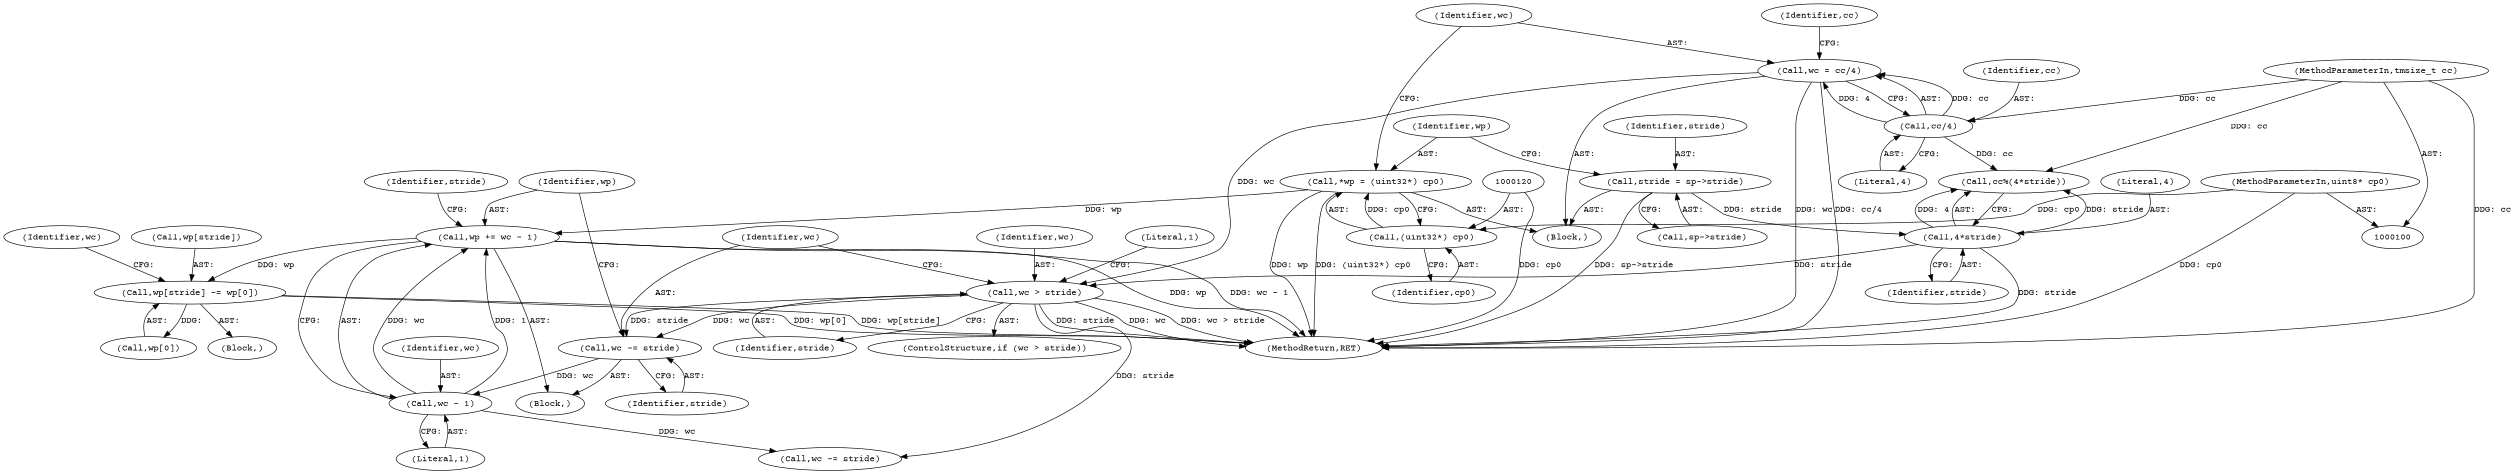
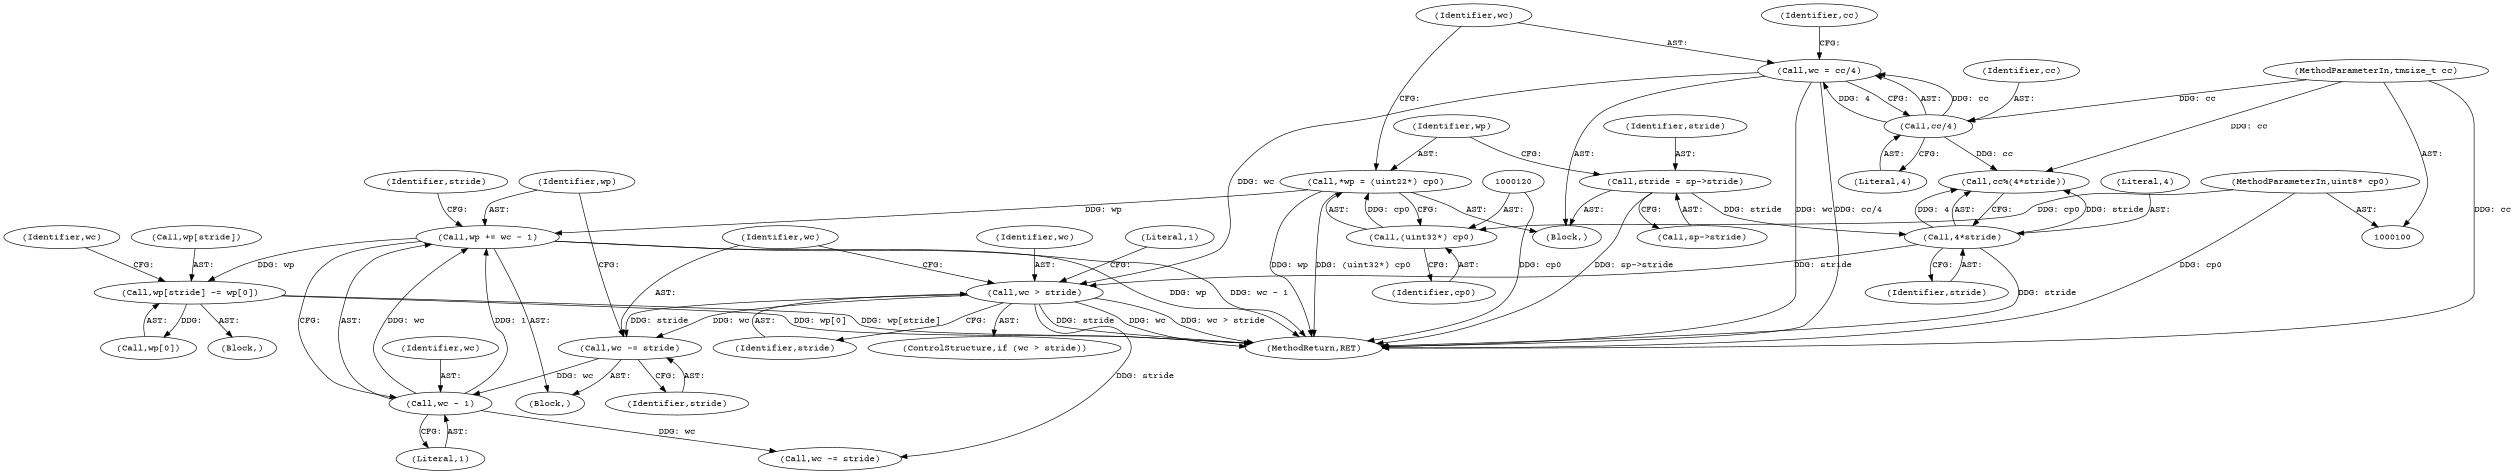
(1376, 182) -> (1376, 182)
